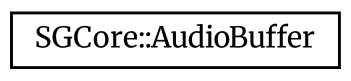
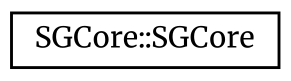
(175, 40) -> (145, 40)
